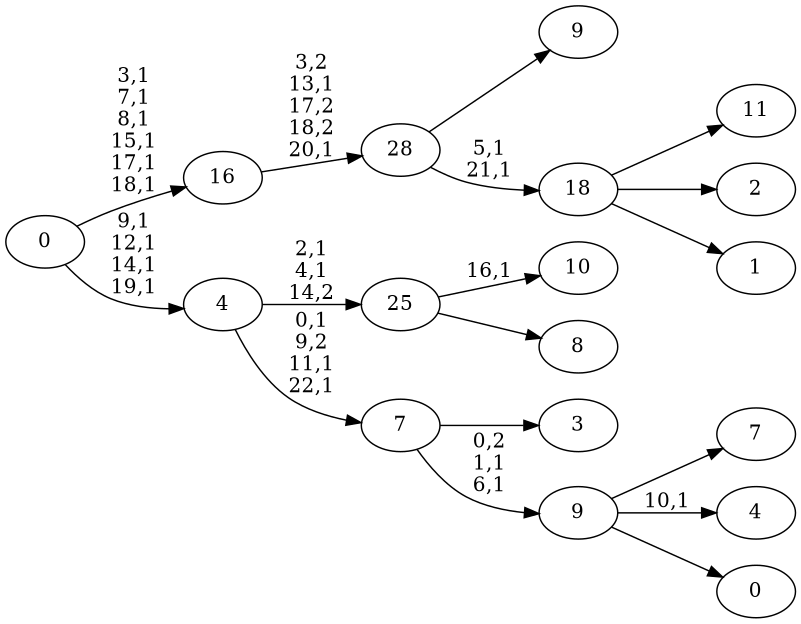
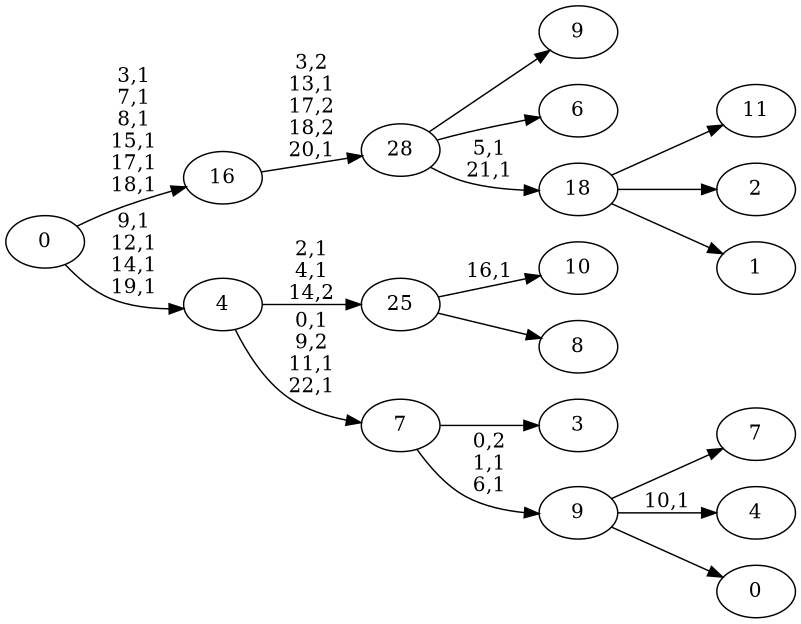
none -> (578, 111)
